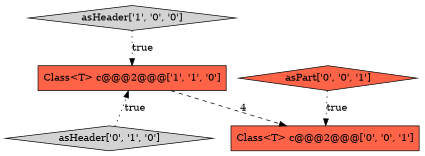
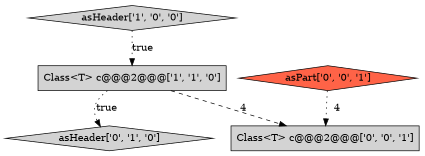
(132, 78) -> (132, 78)
(337, 108) -> (337, 108)
(121, 112) -> (96, 104)
(325, 138) -> (325, 138)
